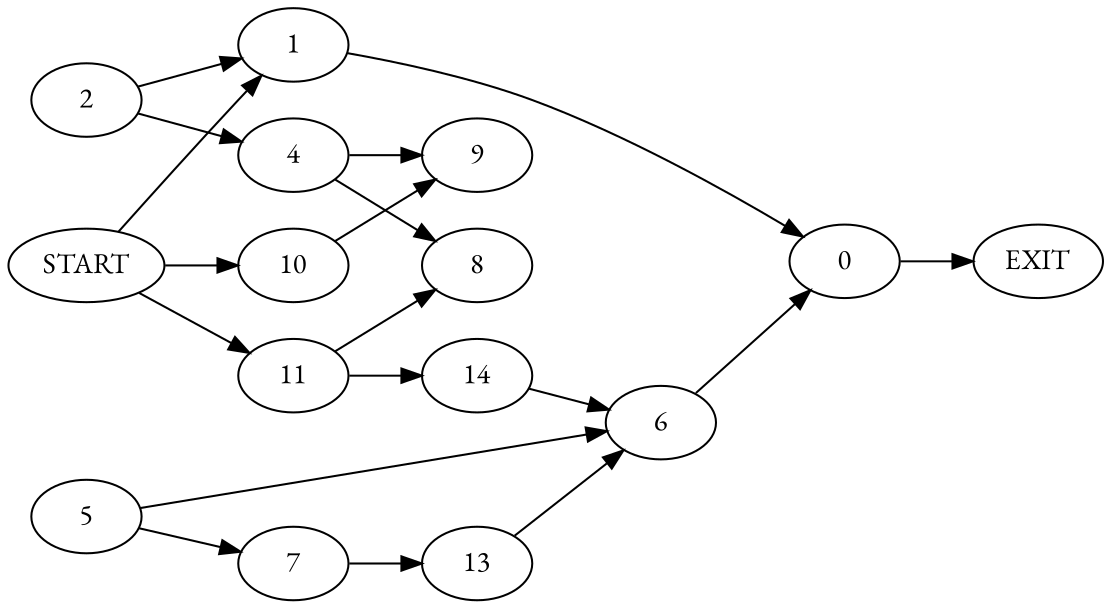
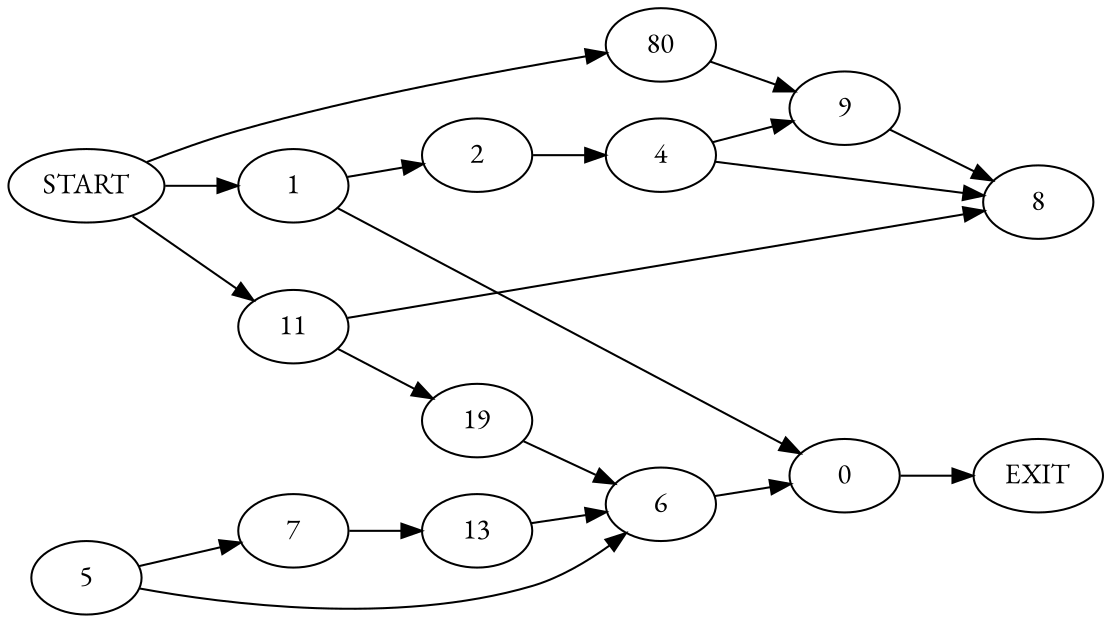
(180, 75) -> (375, 172)
none -> (932, 151)
(293, 265) -> (661, 45)
(477, 376) -> (477, 421)
